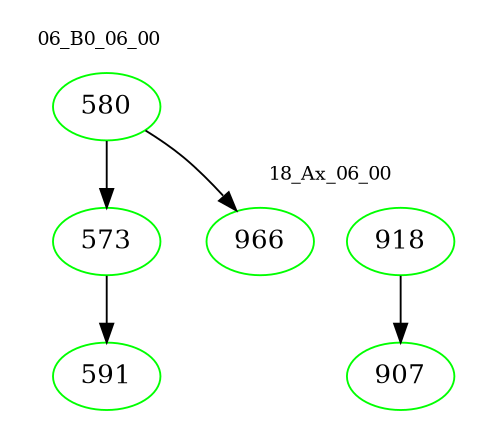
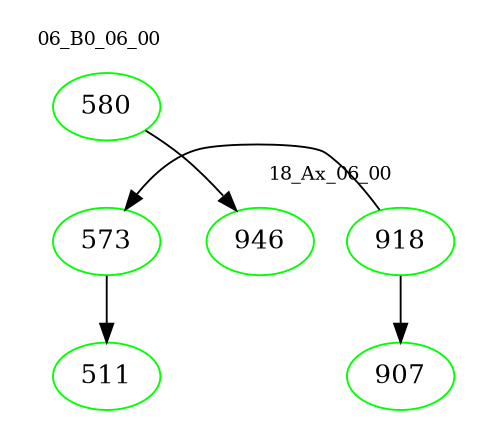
(107, 165) -> (263, 145)
(260, 242) -> (260, 242)
(107, 376) -> (107, 376)
